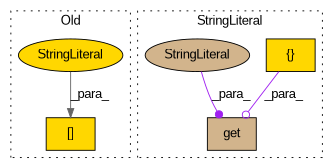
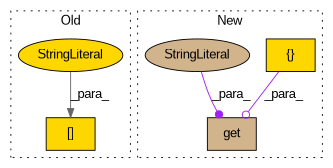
(230, 21) -> (230, 21)
